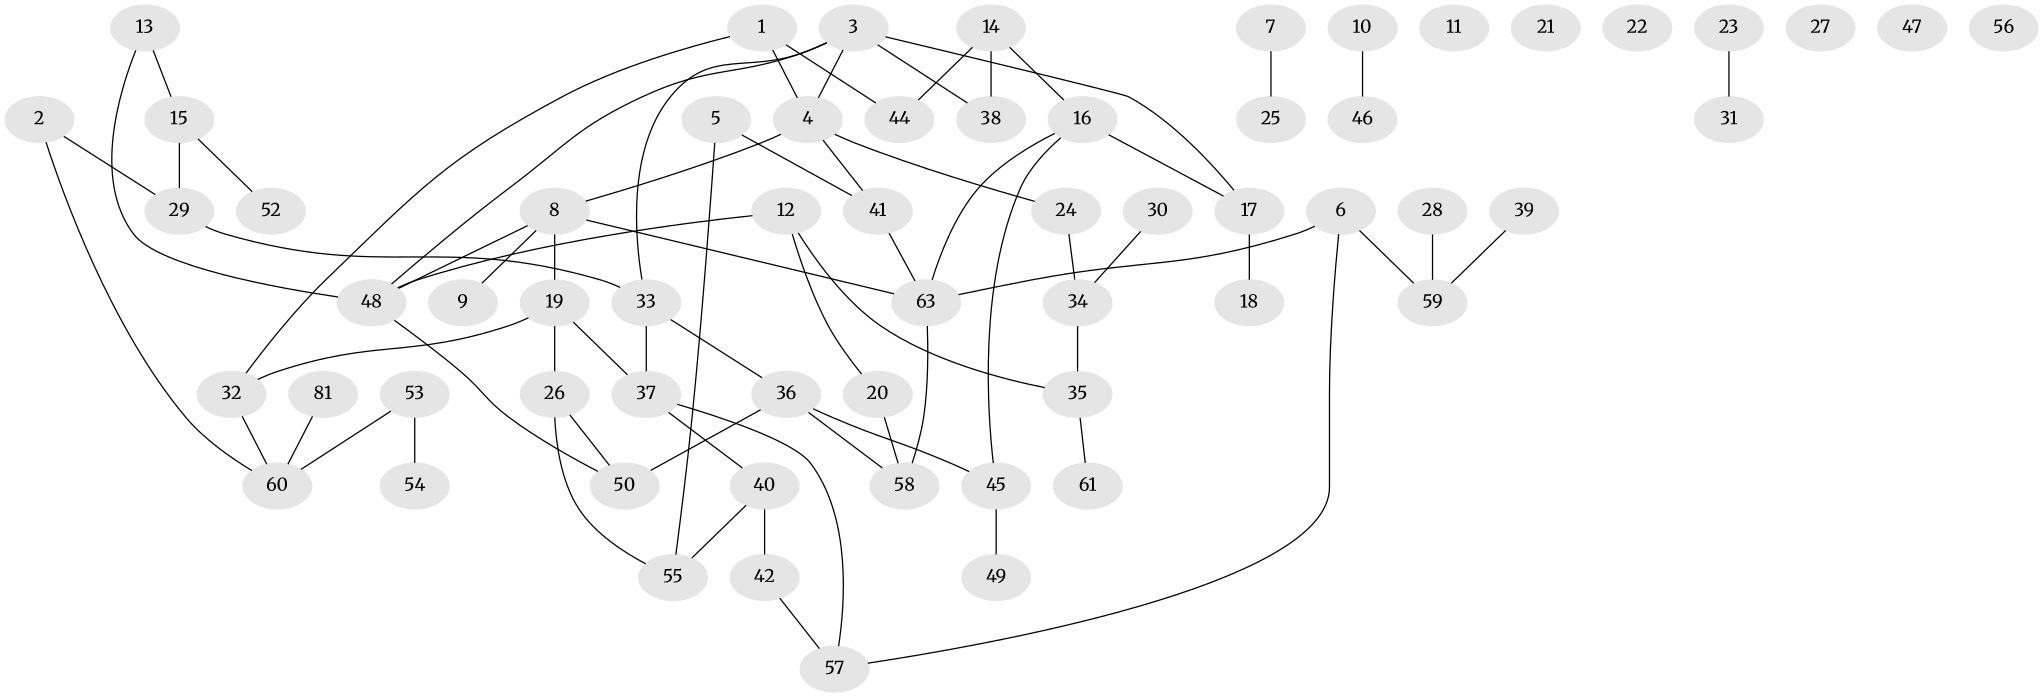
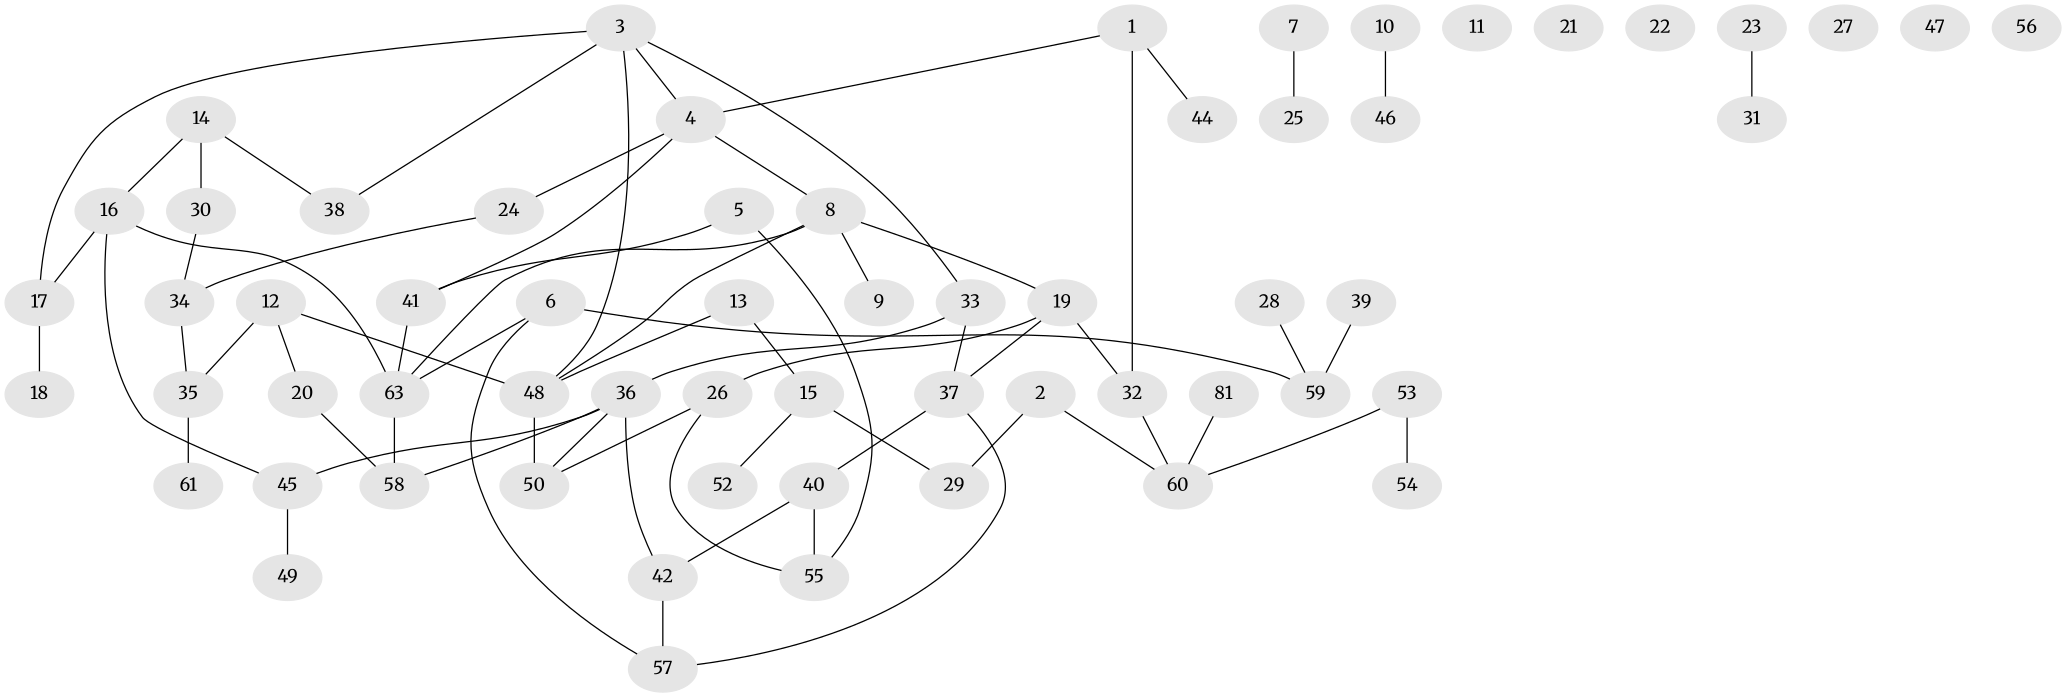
(945, 74) -> (201, 166)
(402, 257) -> none
none -> (631, 488)
